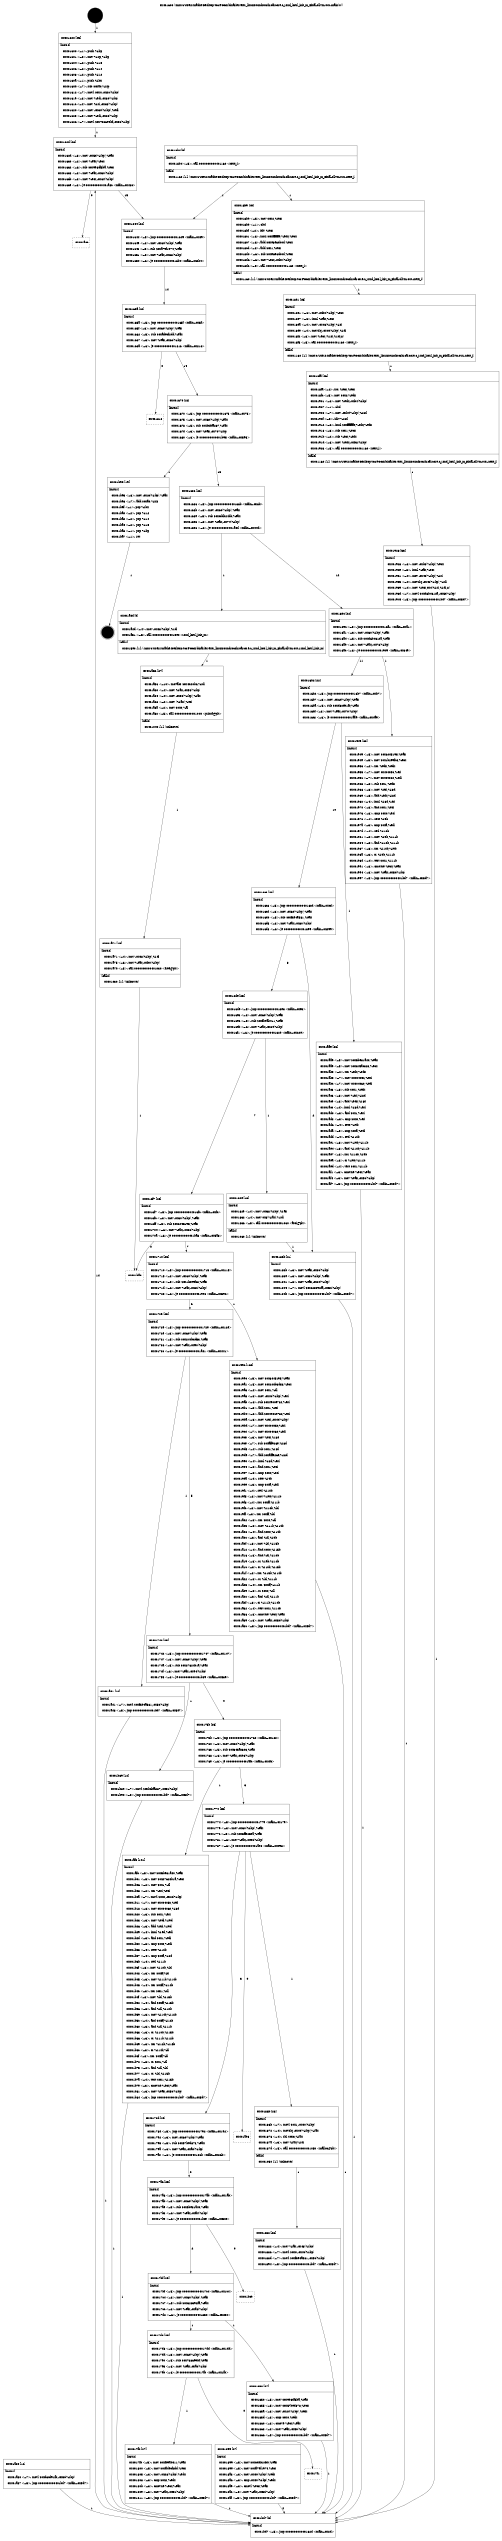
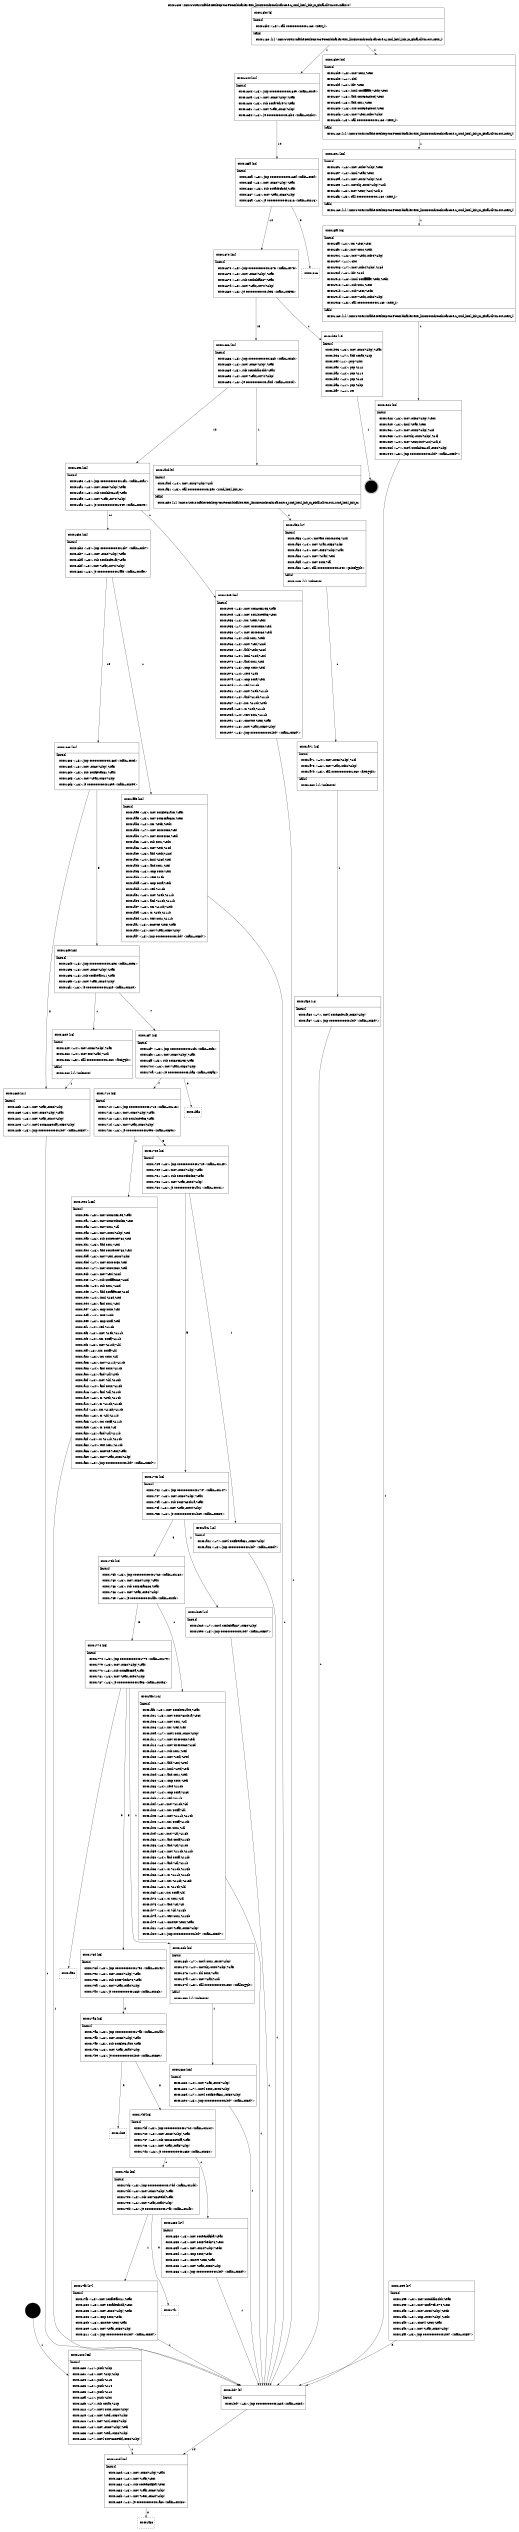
(130, 204) -> none
(137, 1128) -> (337, 893)
